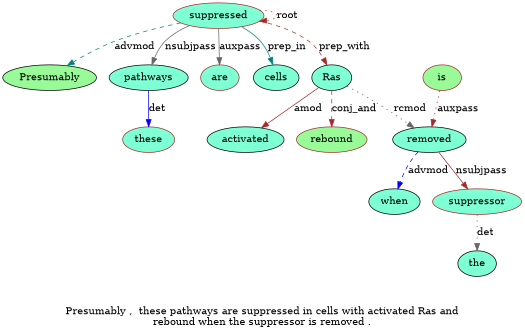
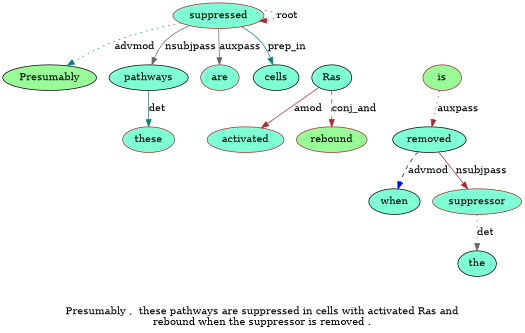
(296, 33) -> none
(125, 37) -> (125, 37)
(378, 104) -> none
(149, 105) -> (149, 105)
(246, 140) -> (246, 140)
